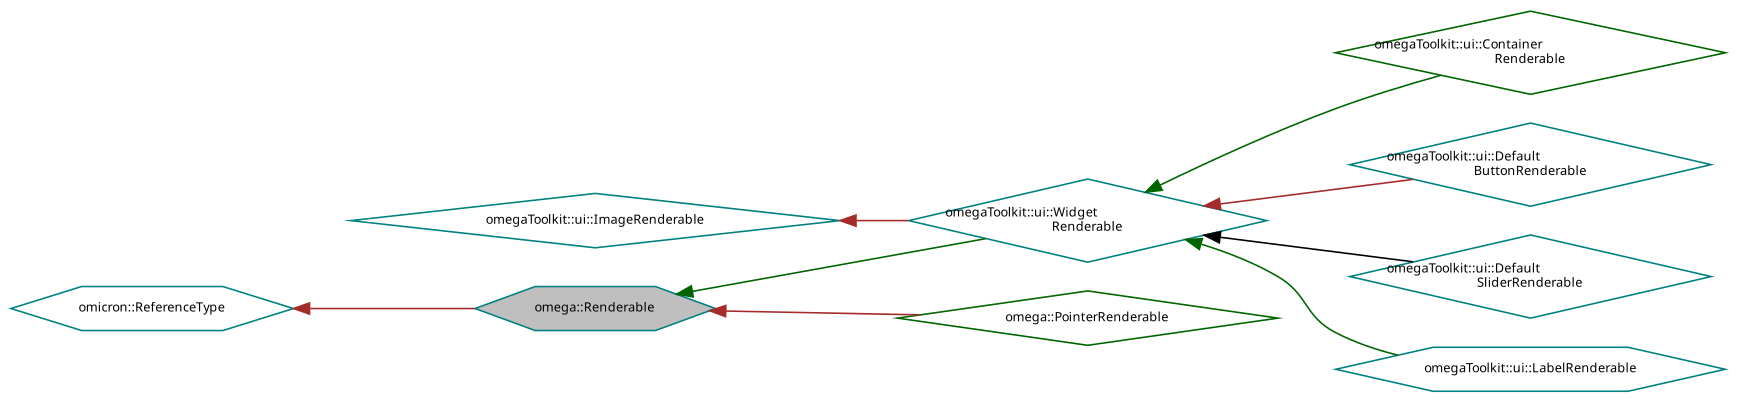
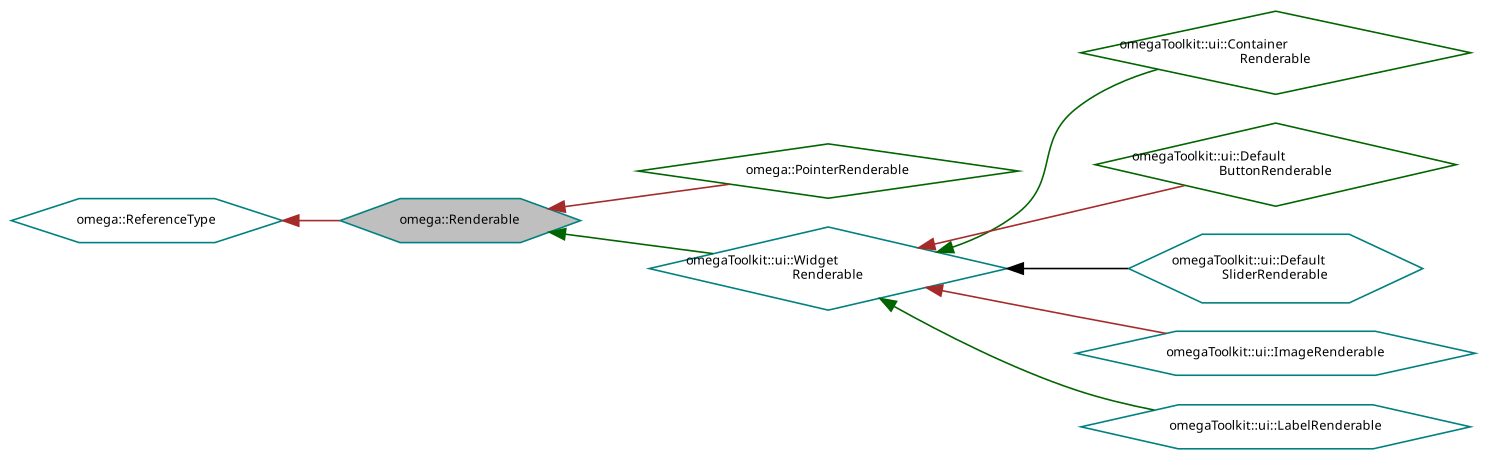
(1530, 165) -> (1276, 165)
(595, 221) -> (1276, 353)
(882, 221) -> (1054, 312)
(1530, 277) -> (1276, 269)
(152, 309) -> (147, 221)
